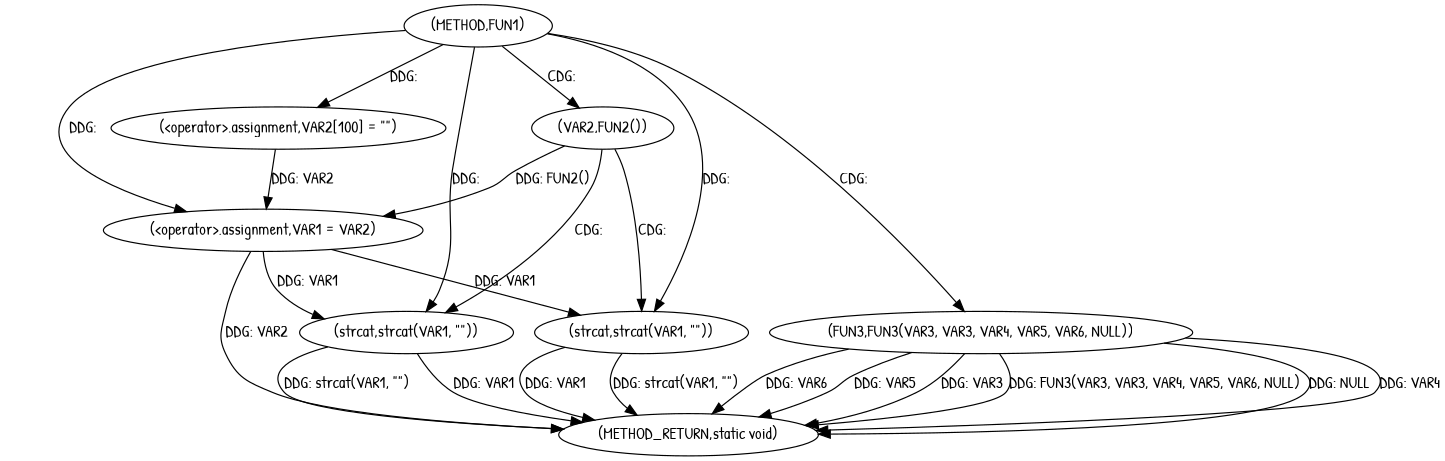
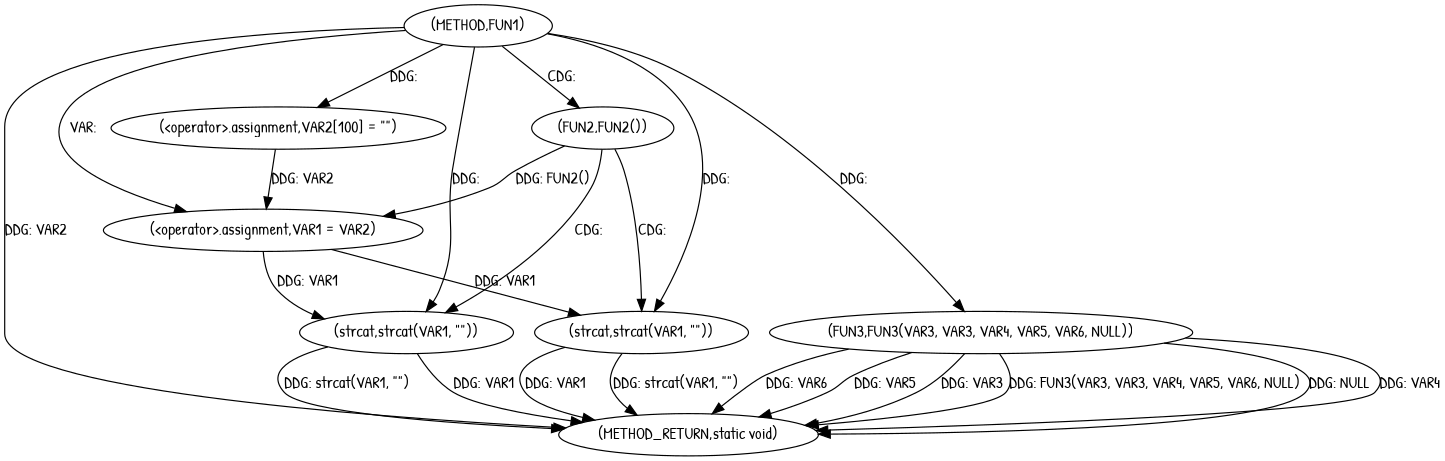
(85, 128) -> (85, 128)
(603, 128) -> (603, 128)
(856, 179) -> (856, 179)
(271, 392) -> (5, 298)
